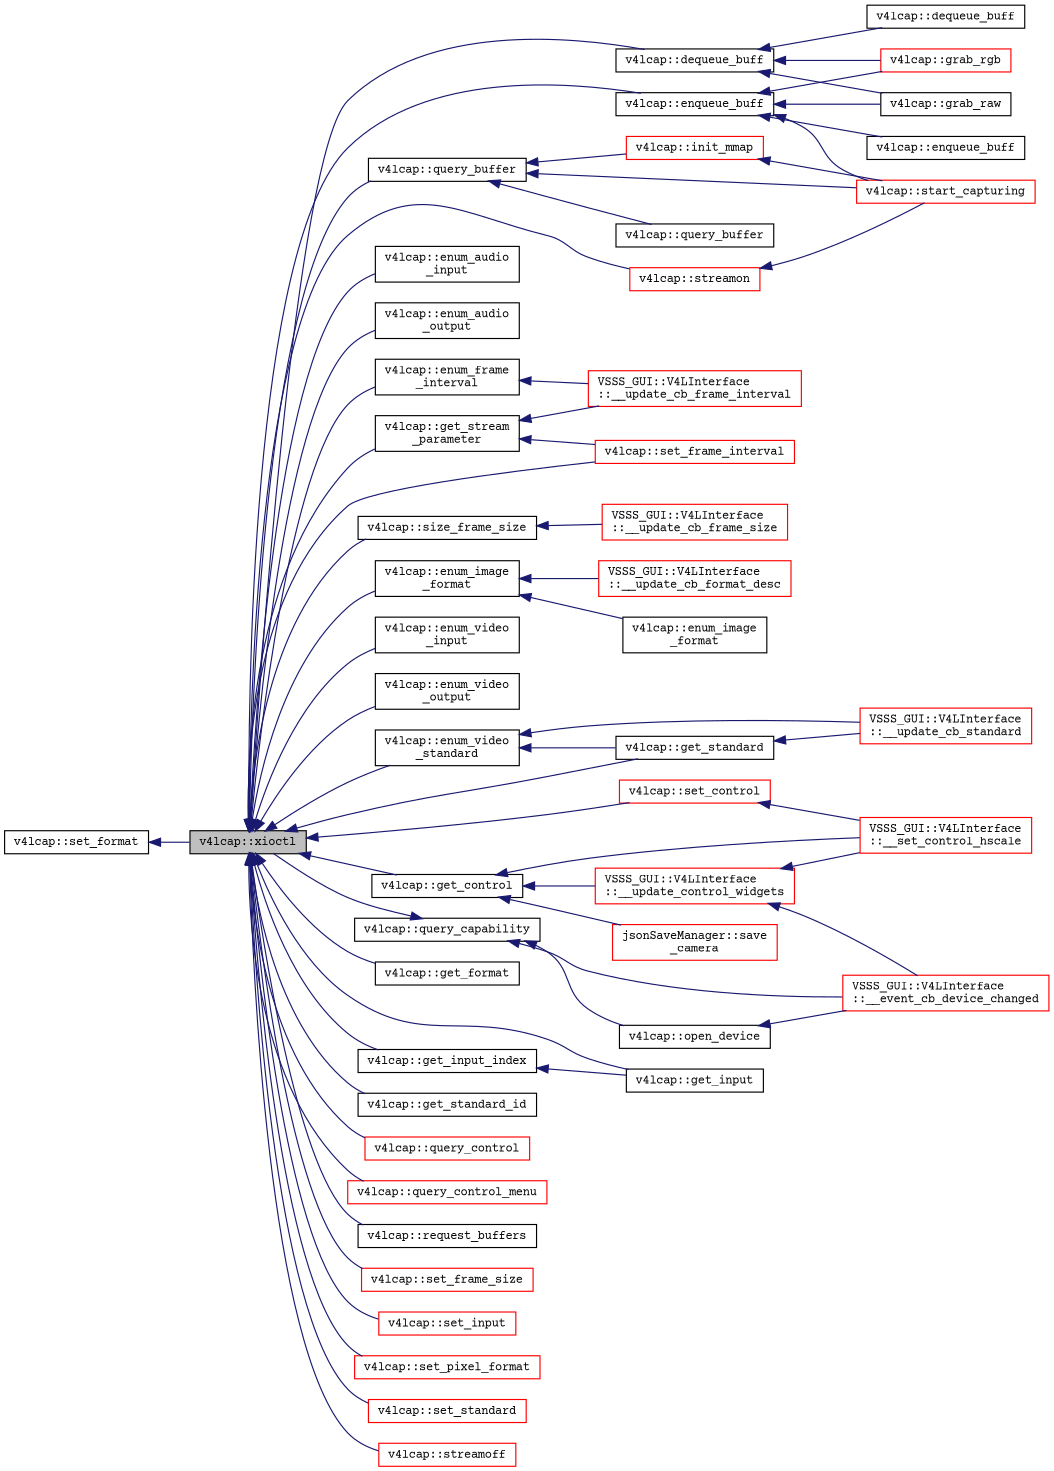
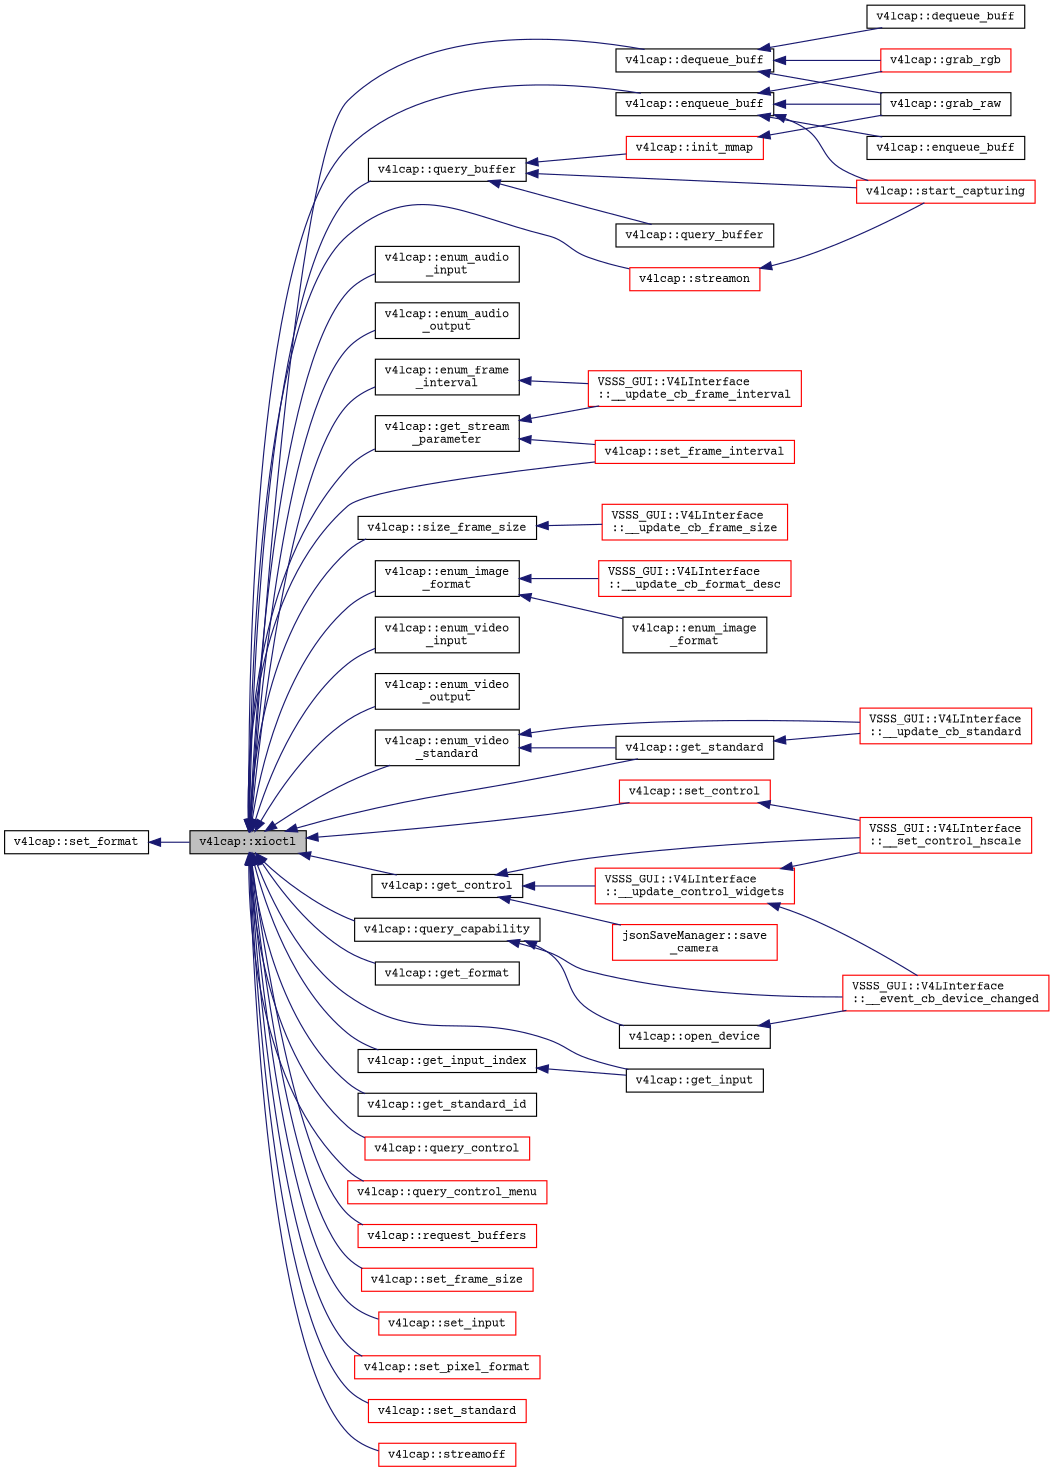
(826, 171) -> (843, 122)
(338, 893) -> (307, 896)
(447, 1236) -> (447, 1236)
